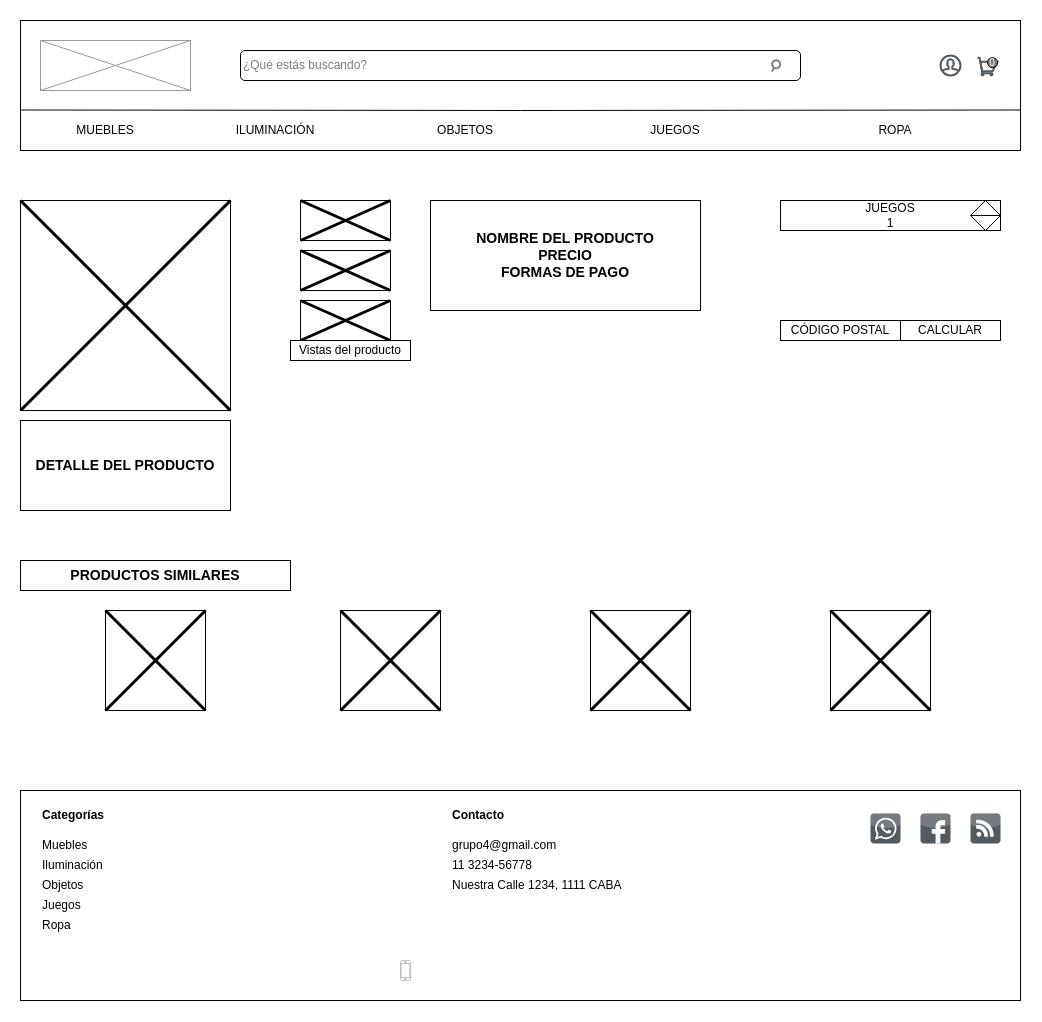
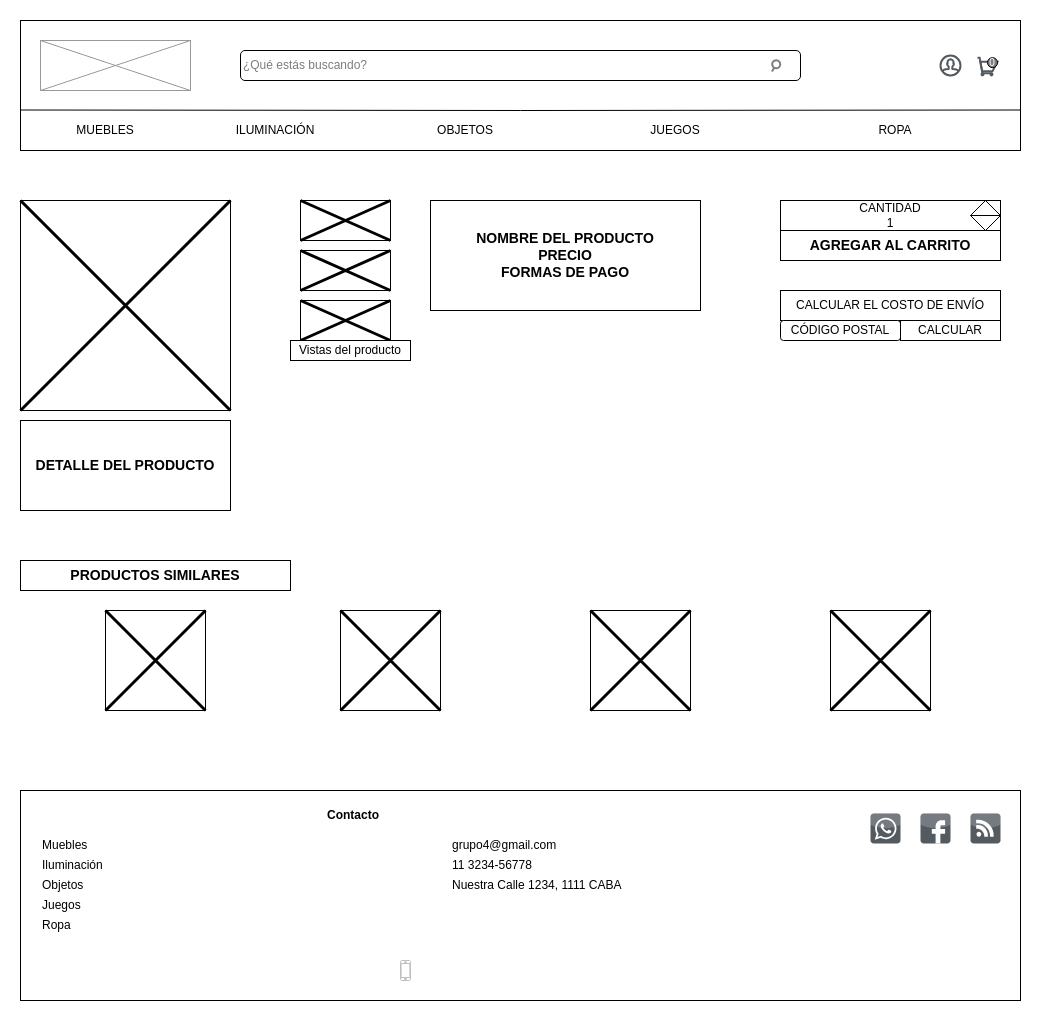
(891, 216) -> (891, 216)
none -> (891, 246)
none -> (891, 306)
(841, 331) -> (841, 331)
(101, 816) -> none
(511, 816) -> (386, 816)
